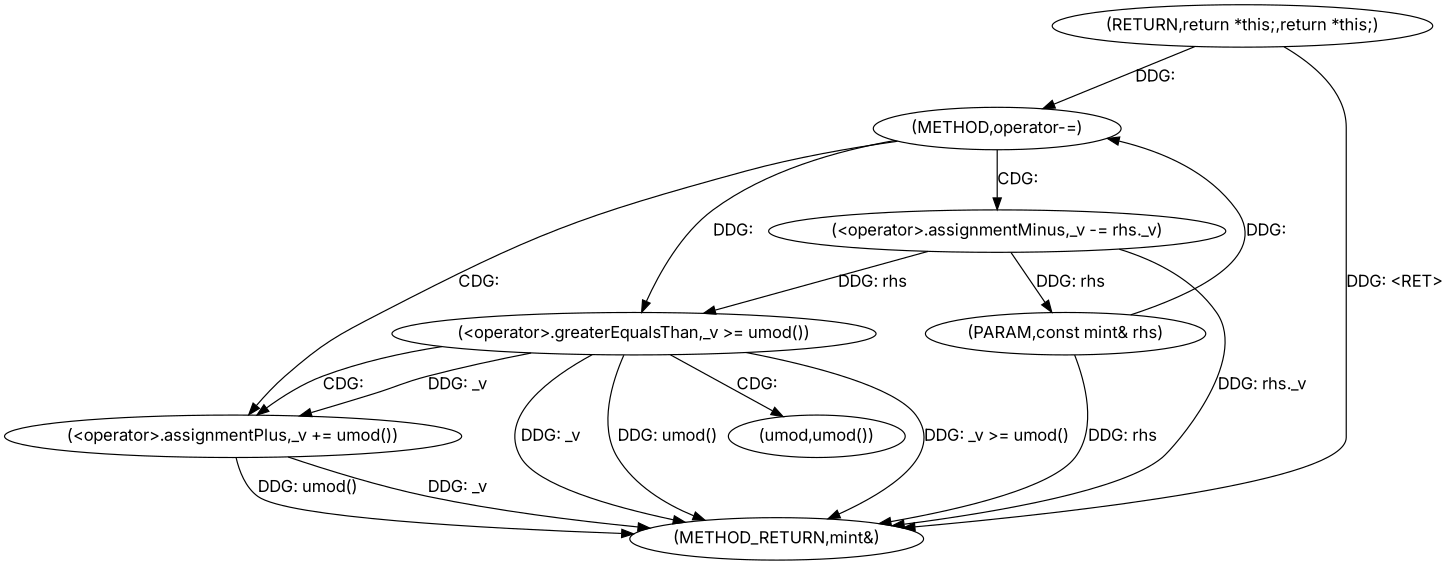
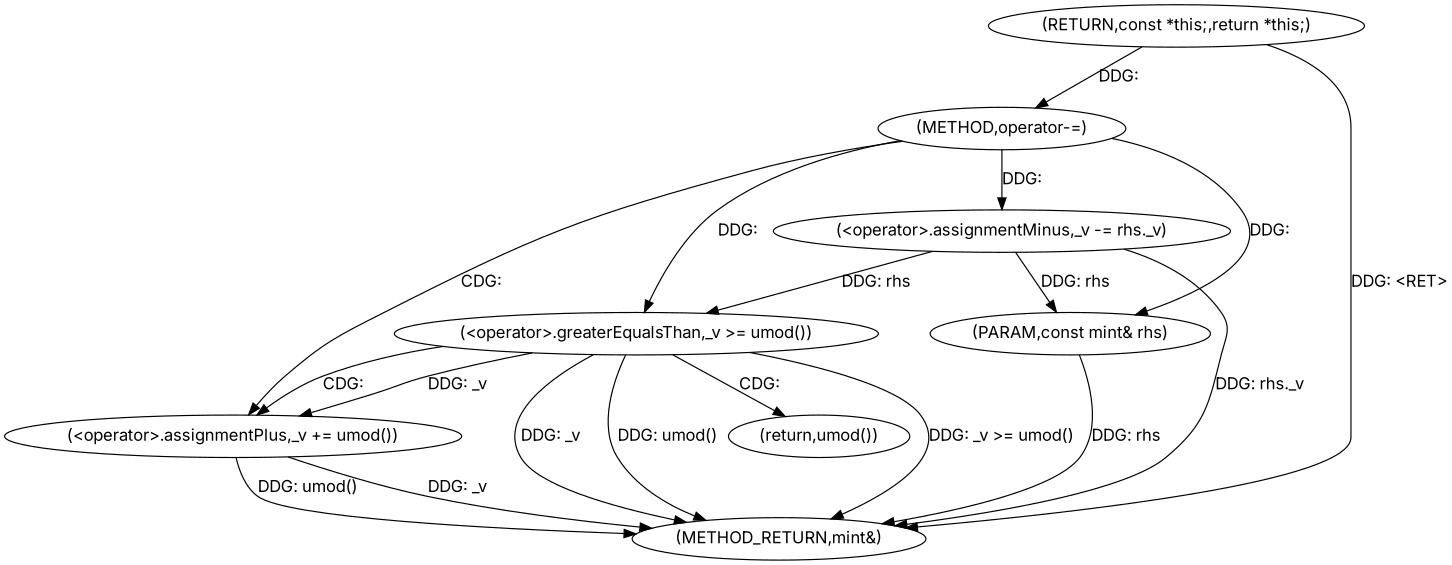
(1242, 26) -> (1176, 26)
(1020, 180) -> (1024, 180)
(1244, 225) -> (1243, 214)
(817, 436) -> (819, 436)
